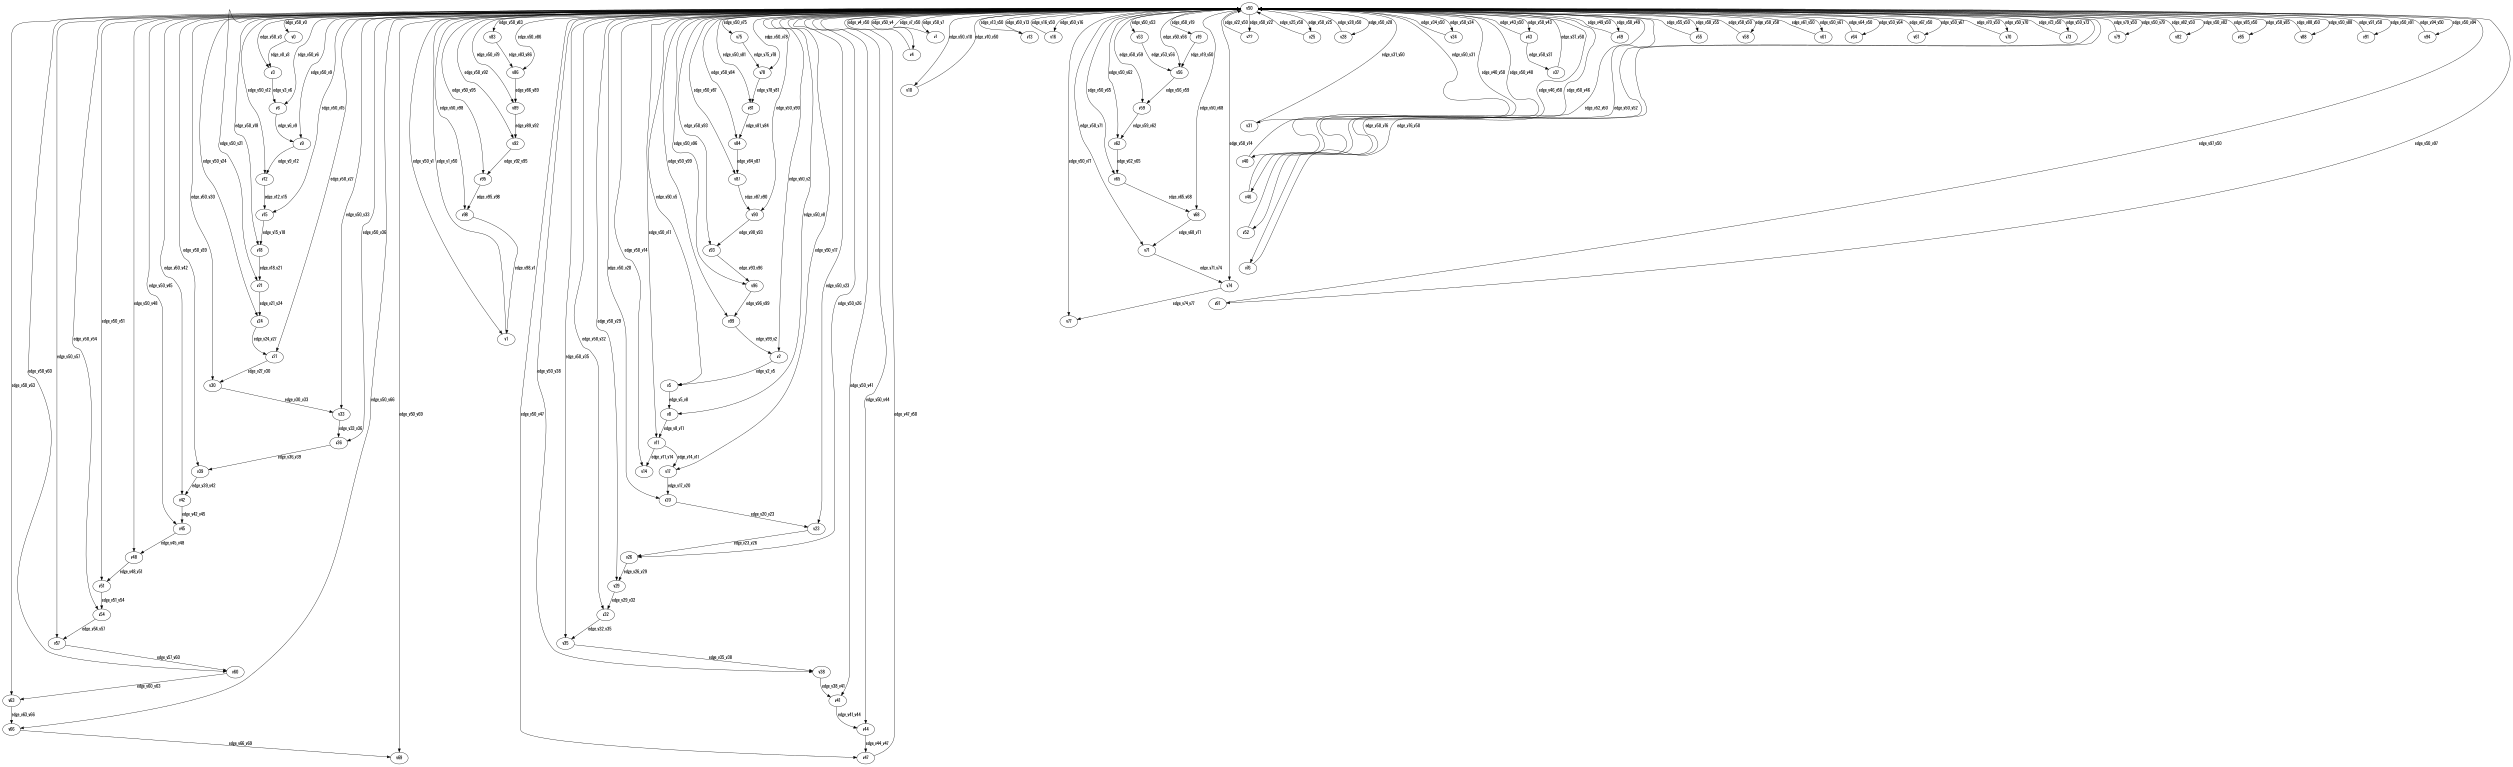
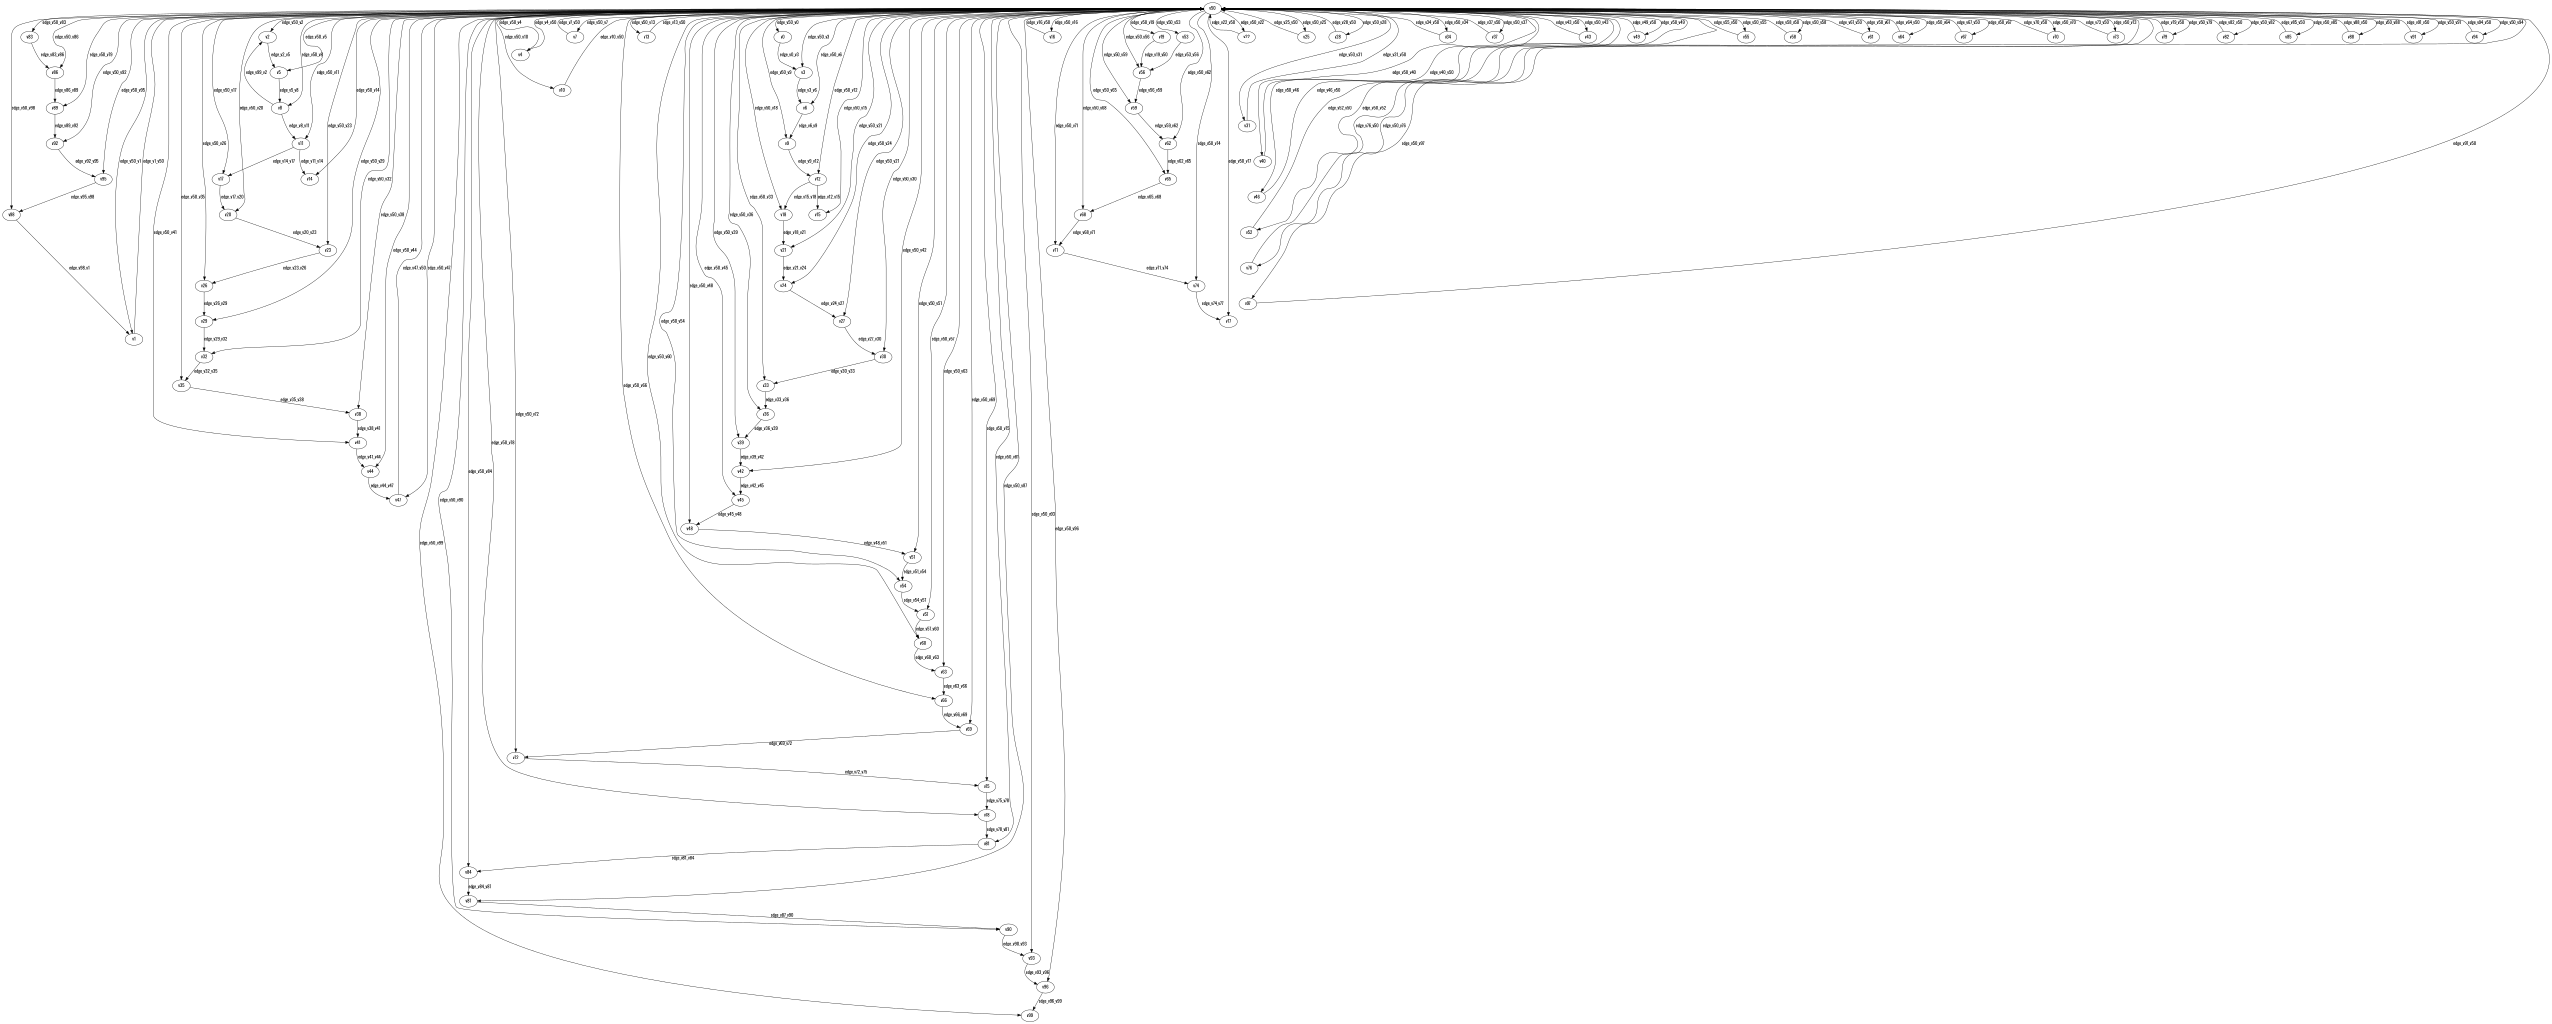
(1529, 61) -> (1367, 11)
(262, 231) -> (795, 191)
(751, 341) -> (246, 78)
none -> (516, 758)
